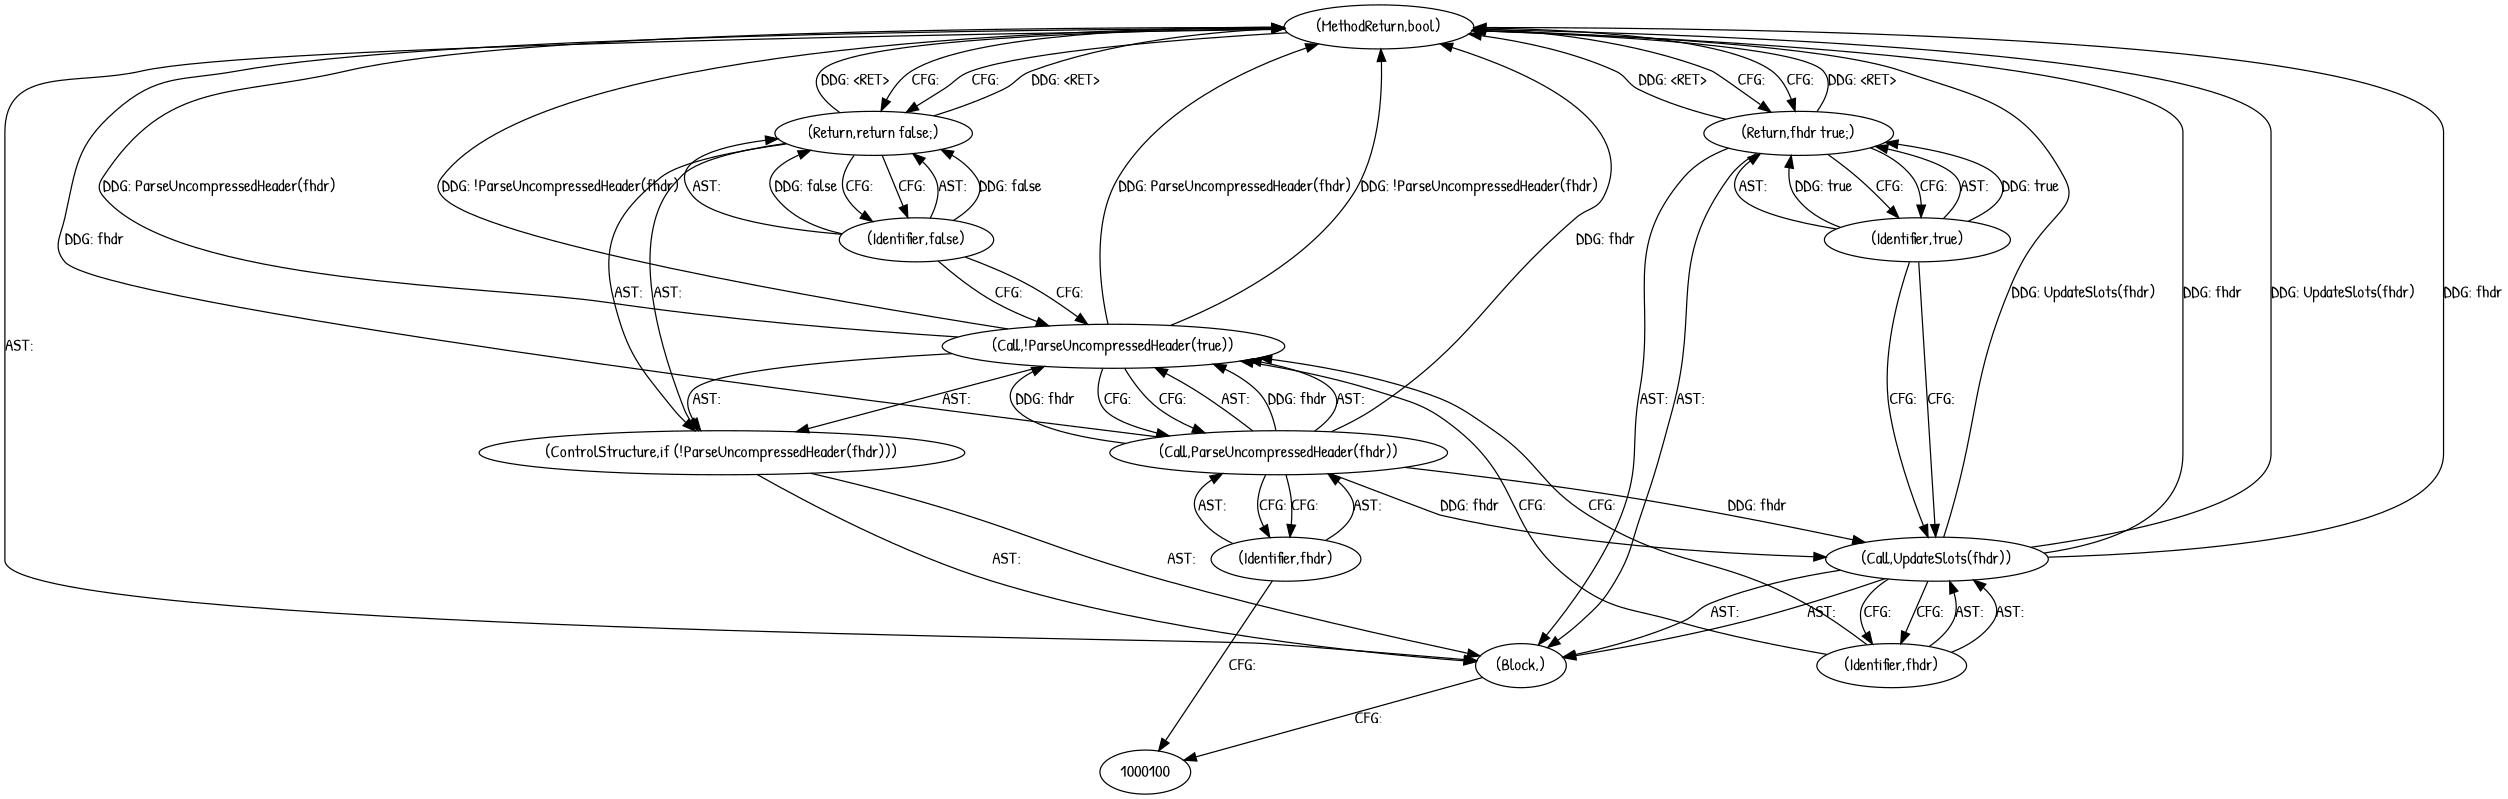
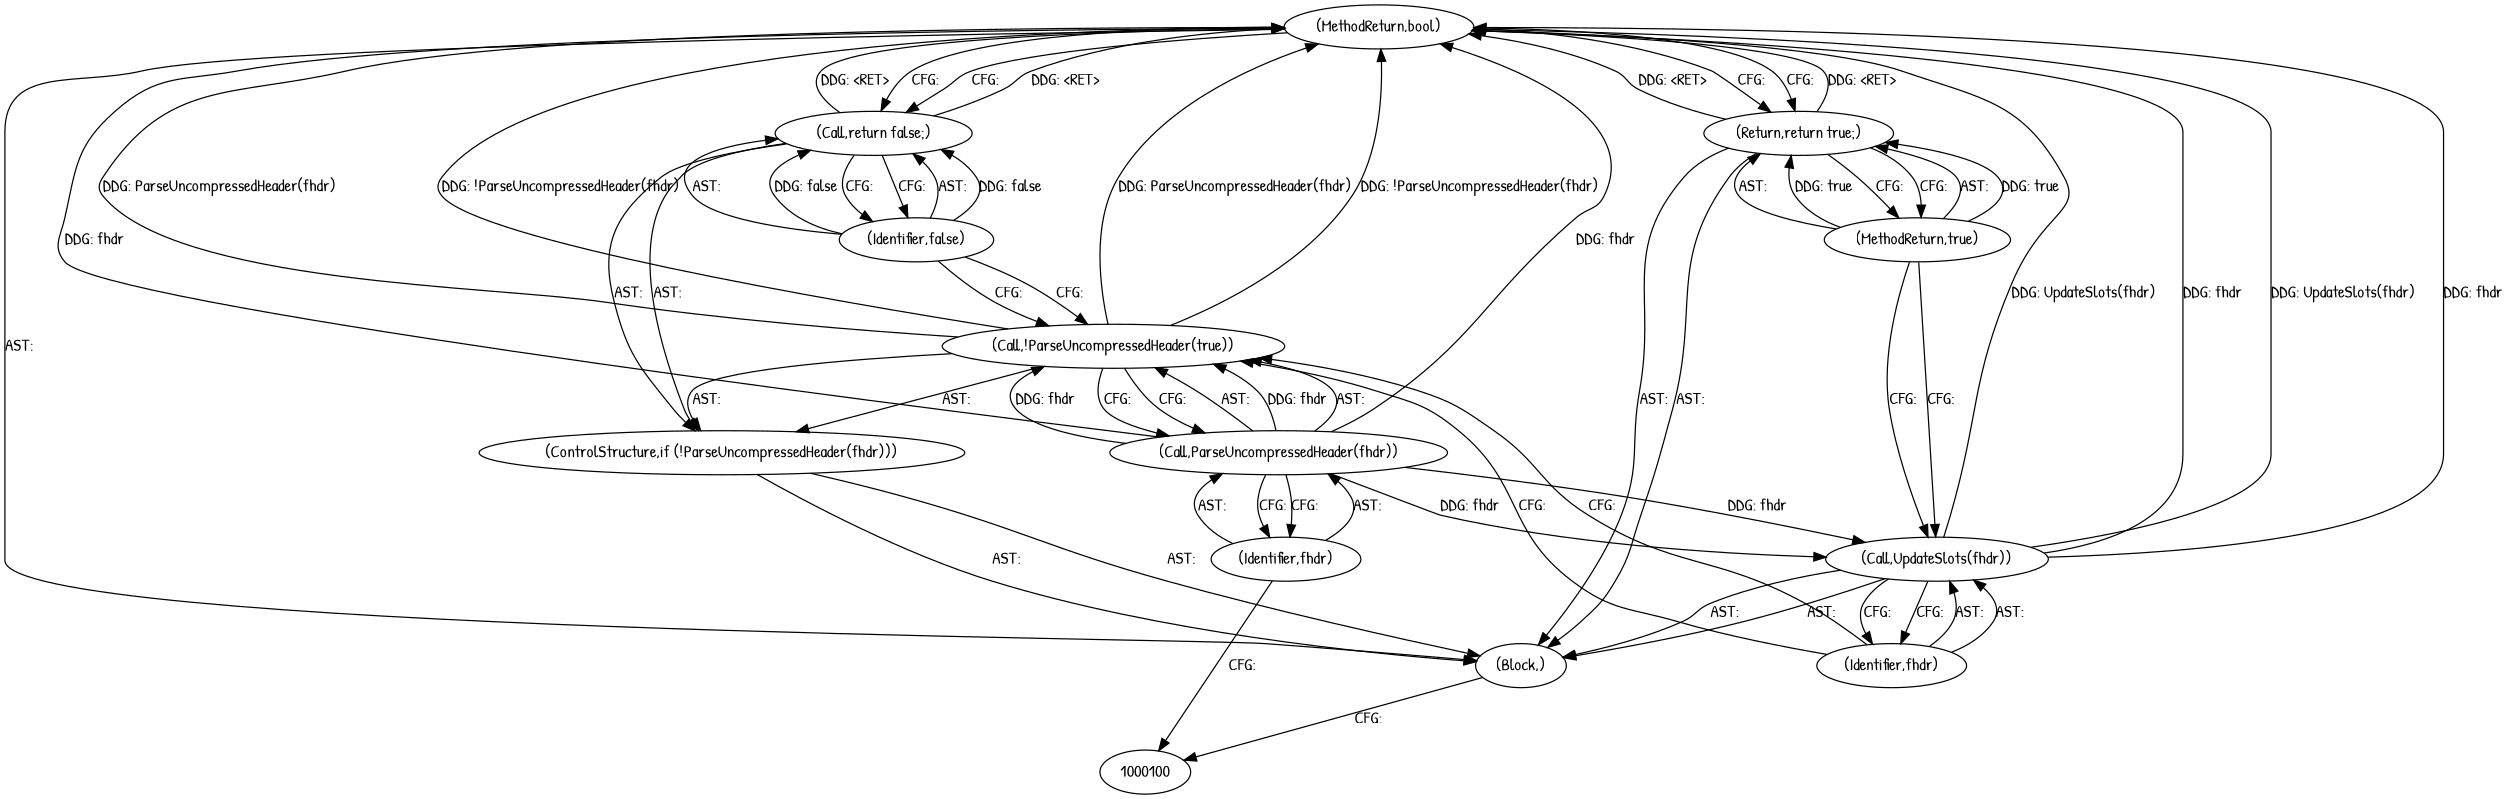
(874, 133) -> (874, 133)
(1799, 133) -> (1799, 133)
(1917, 240) -> (1917, 240)
